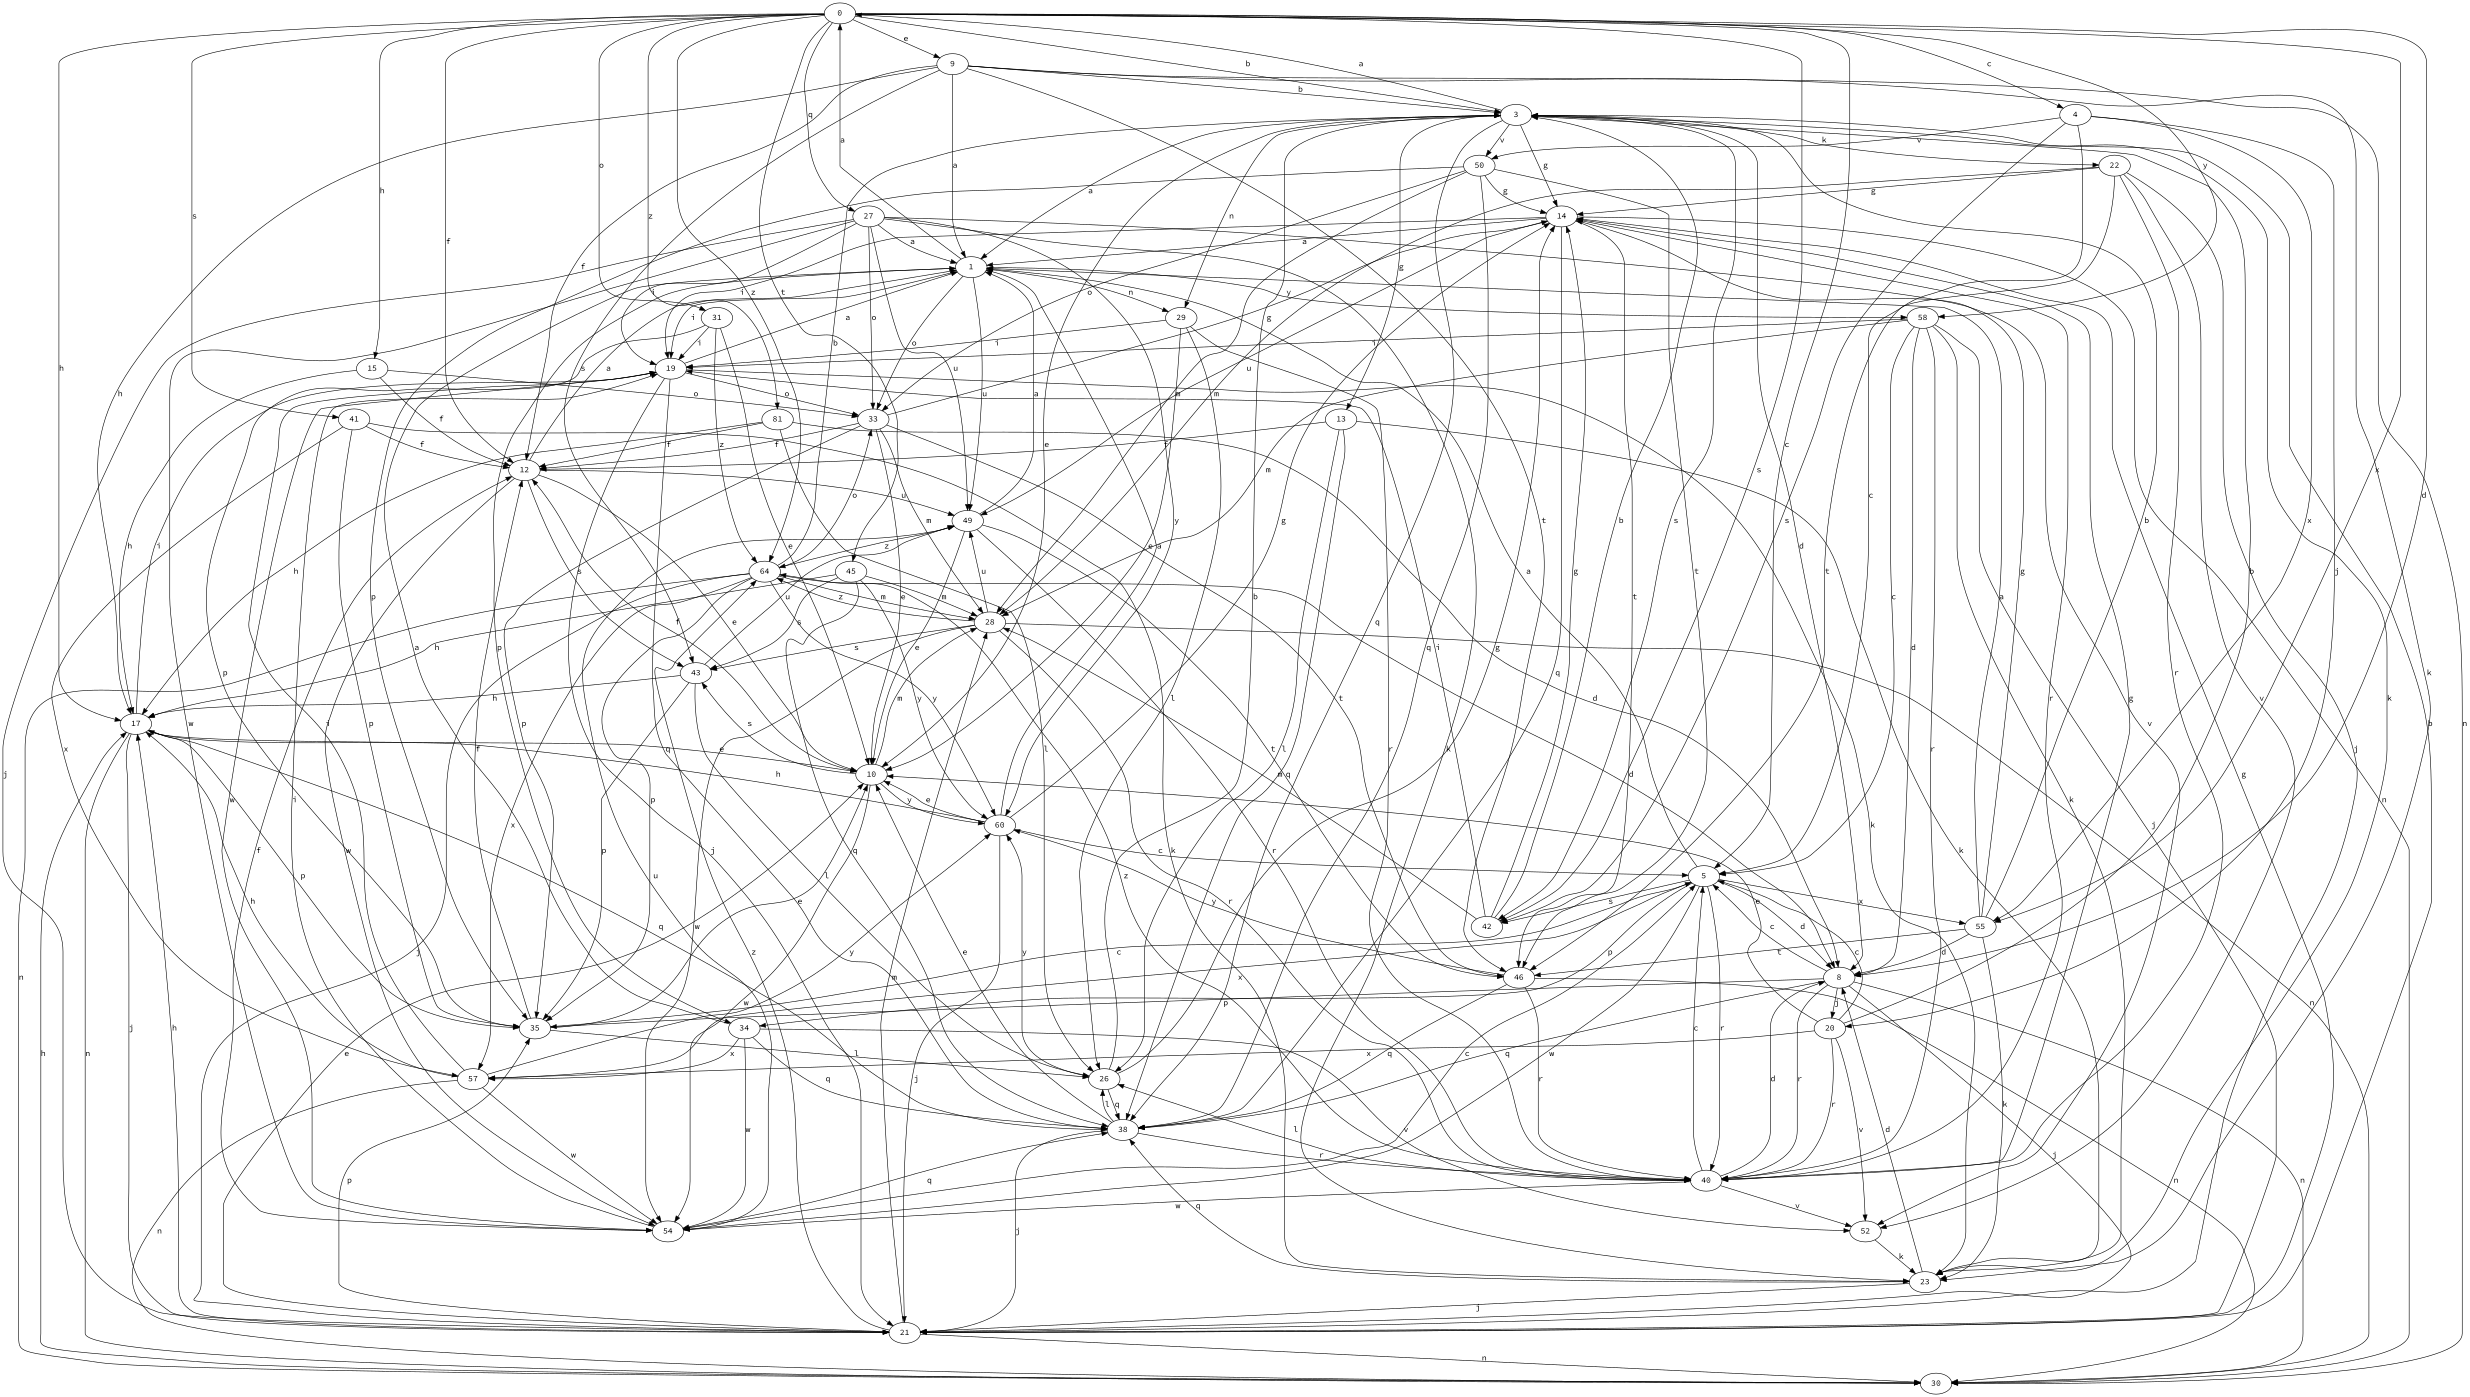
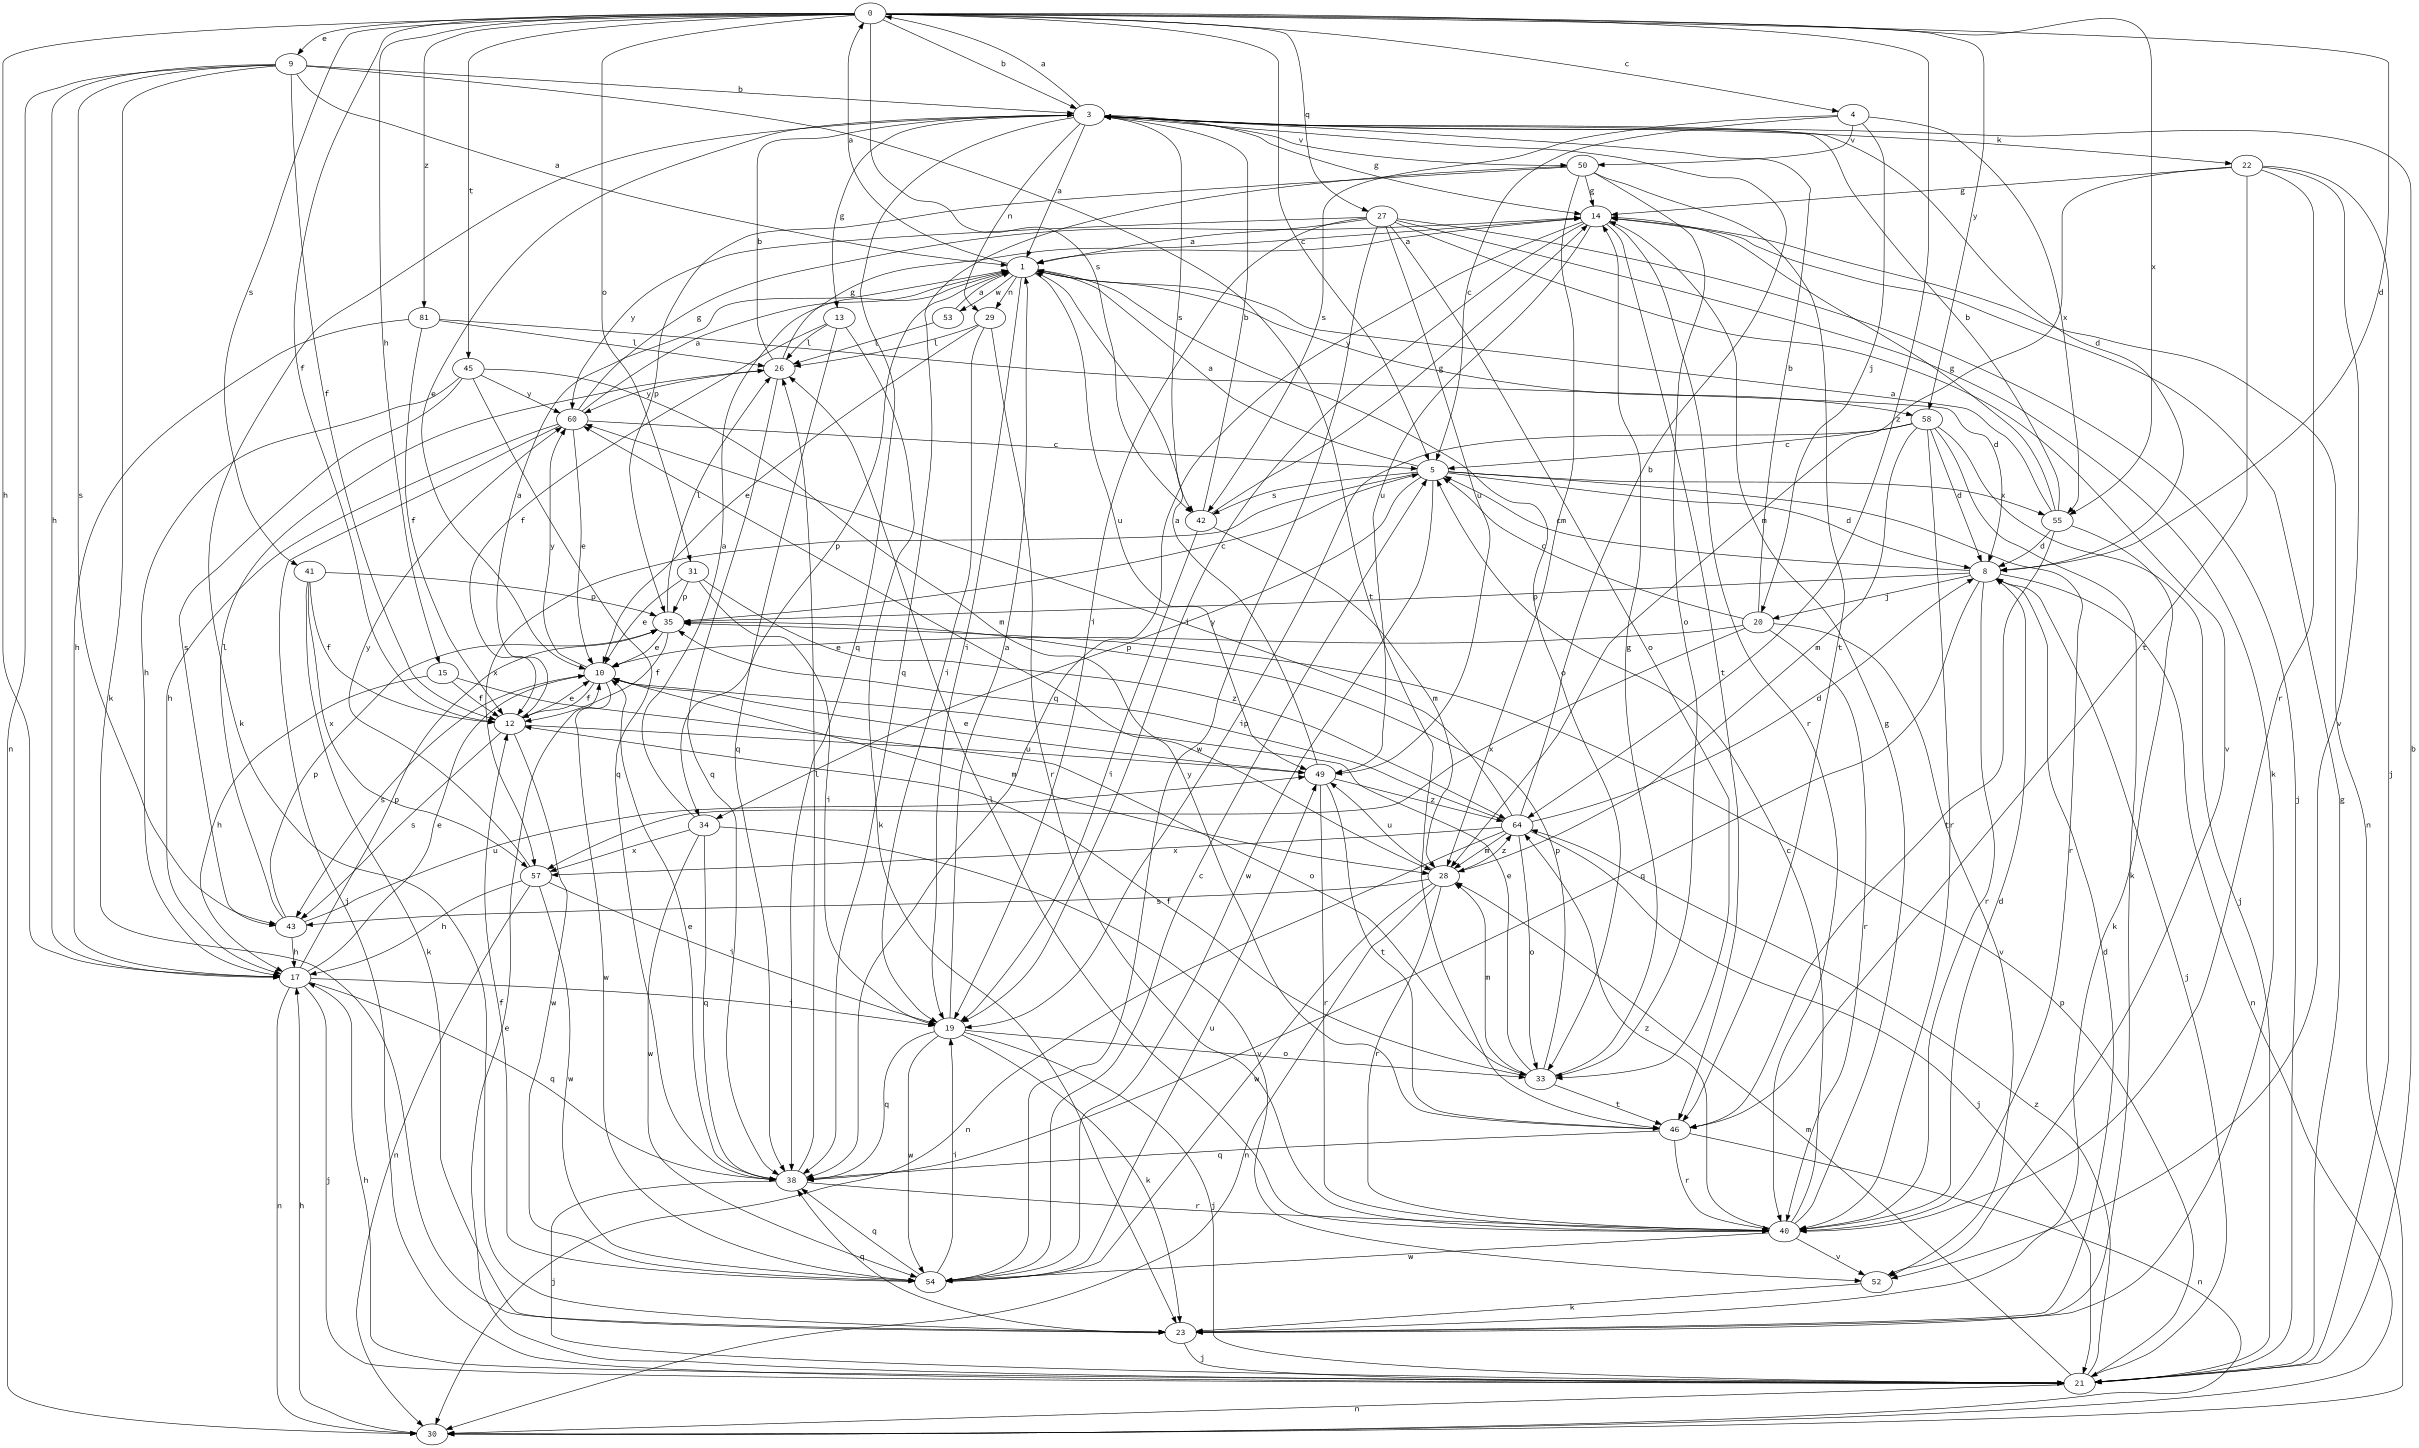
none -> (948, 318)
